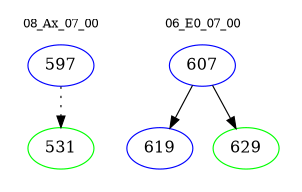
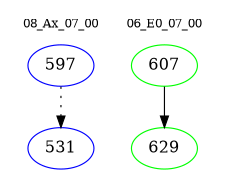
(202, 66) -> (164, 66)
(61, 148) -> (61, 148)
(160, 148) -> none
